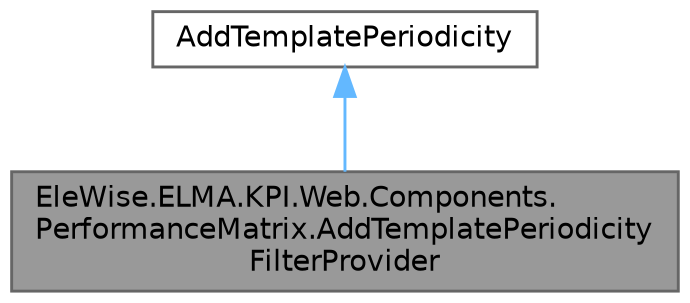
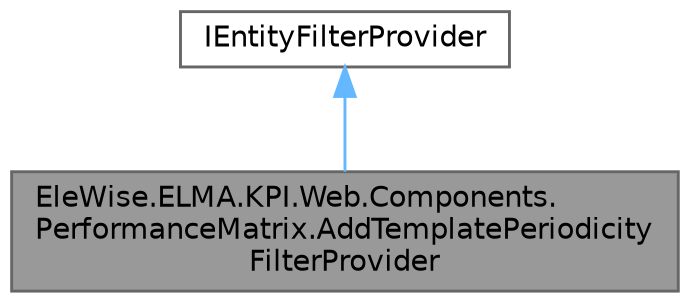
(345, 39) -> (345, 39)
